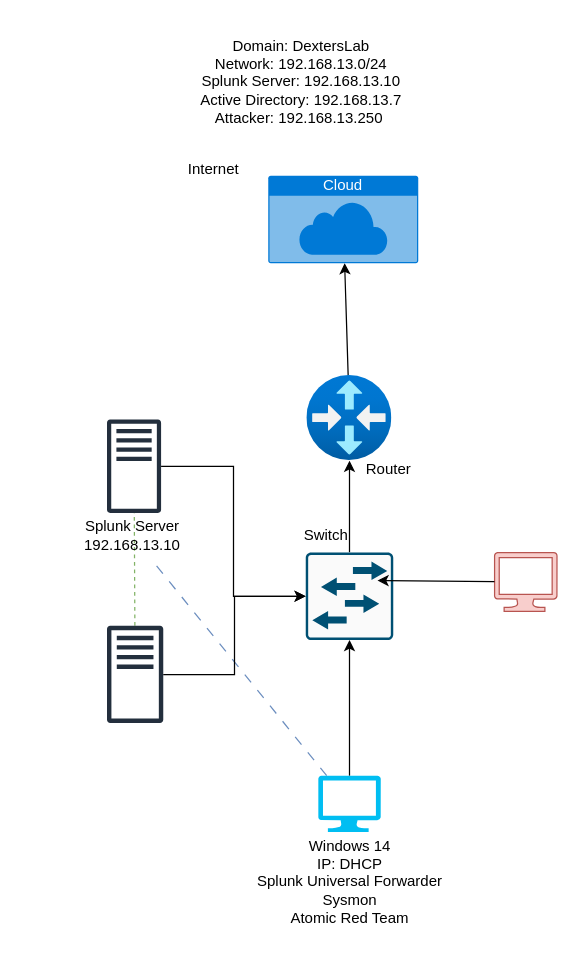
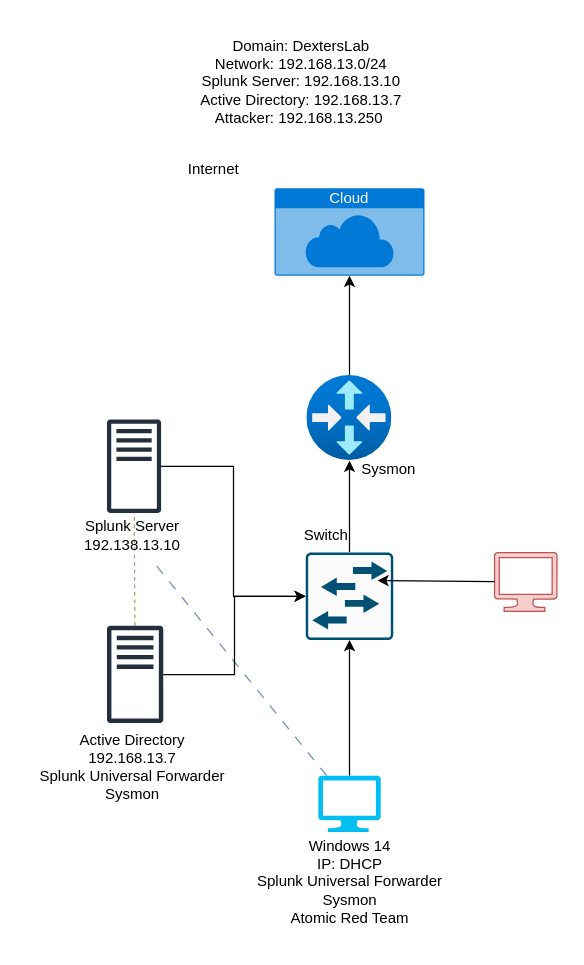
(343, 219) -> (349, 232)
(389, 469) -> (389, 469)
(133, 536) -> (133, 536)
none -> (132, 767)
